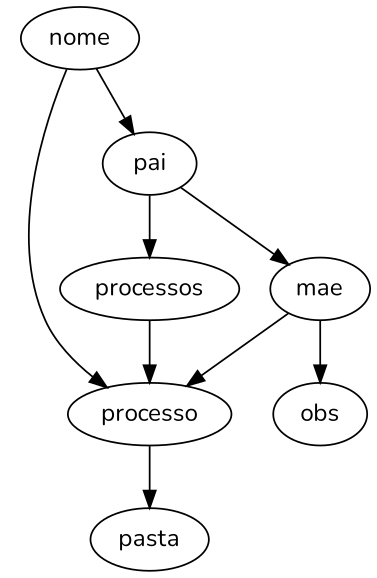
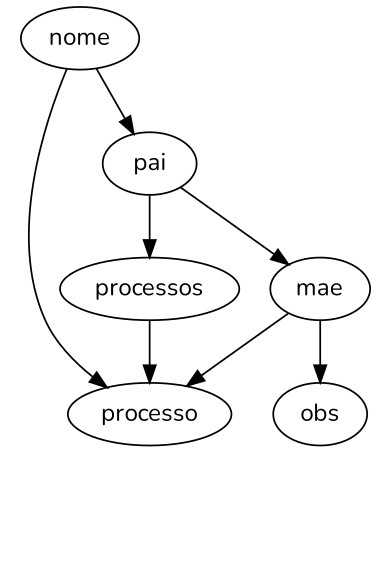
(150, 539) -> none
